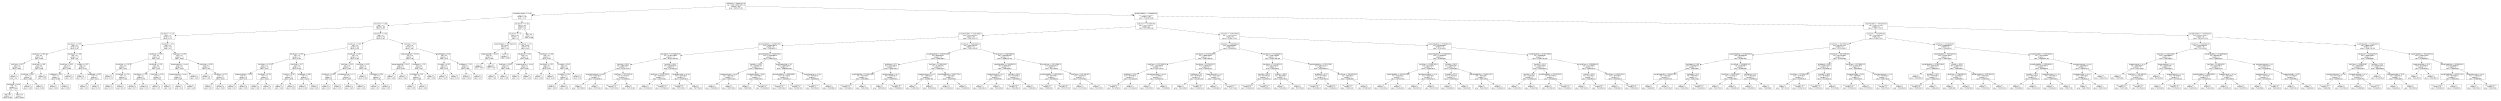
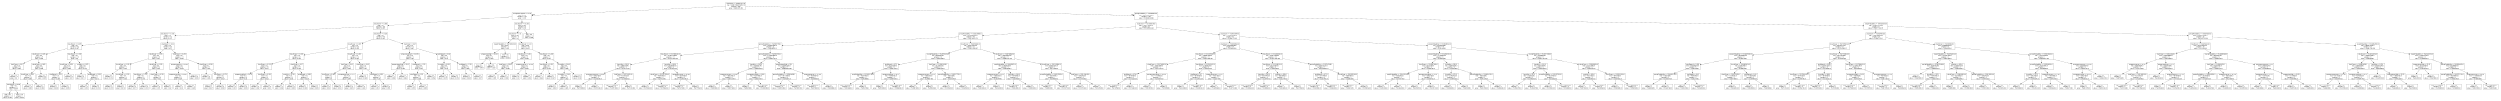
(1715, 87) -> none
